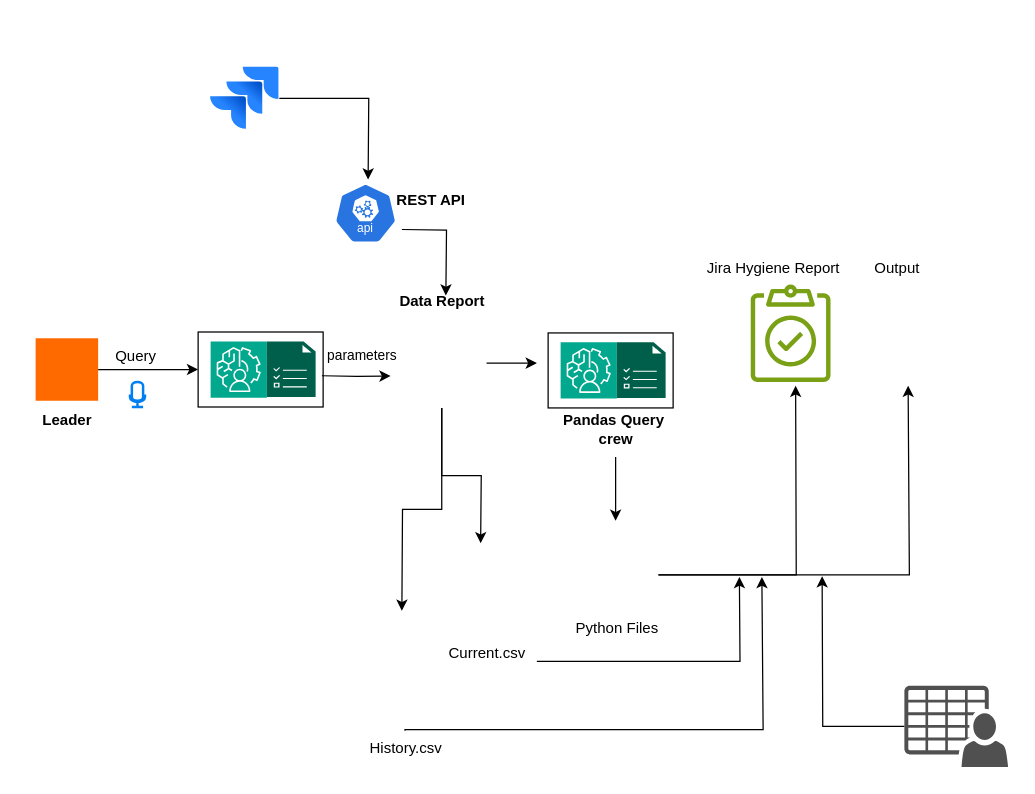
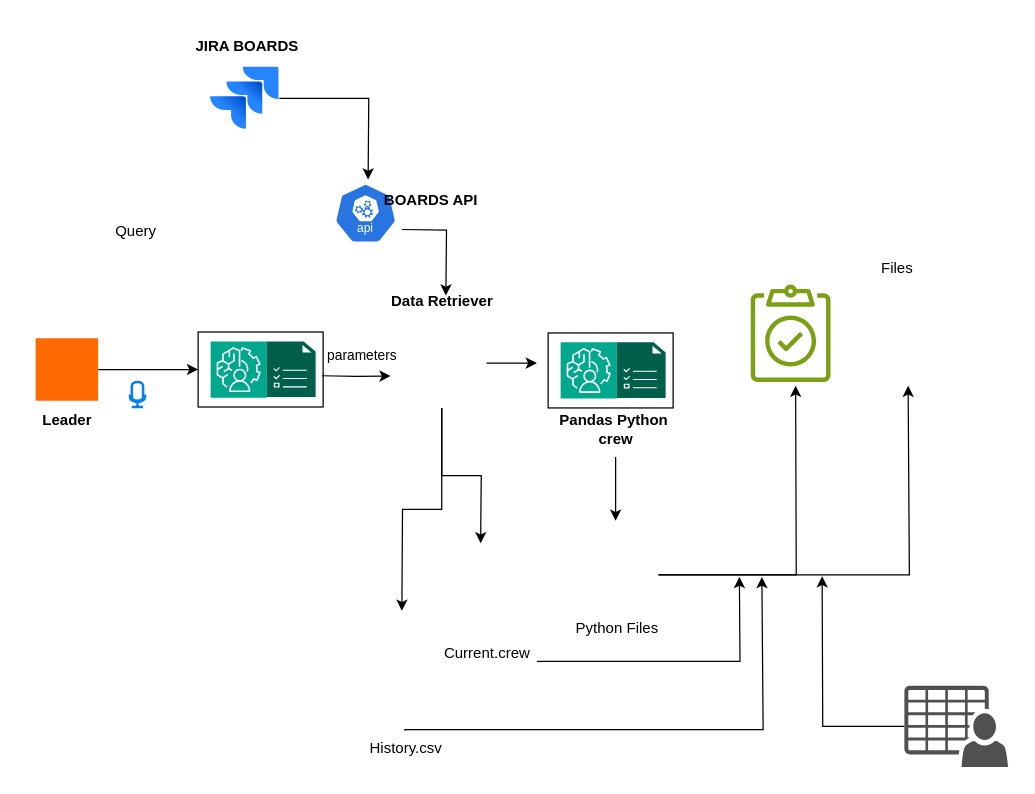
none -> (247, 46)
(431, 201) -> (431, 201)
(773, 268) -> none
(898, 268) -> (898, 268)
(443, 302) -> (443, 302)
(136, 357) -> (136, 232)
(616, 429) -> (616, 429)
(488, 662) -> (488, 662)
